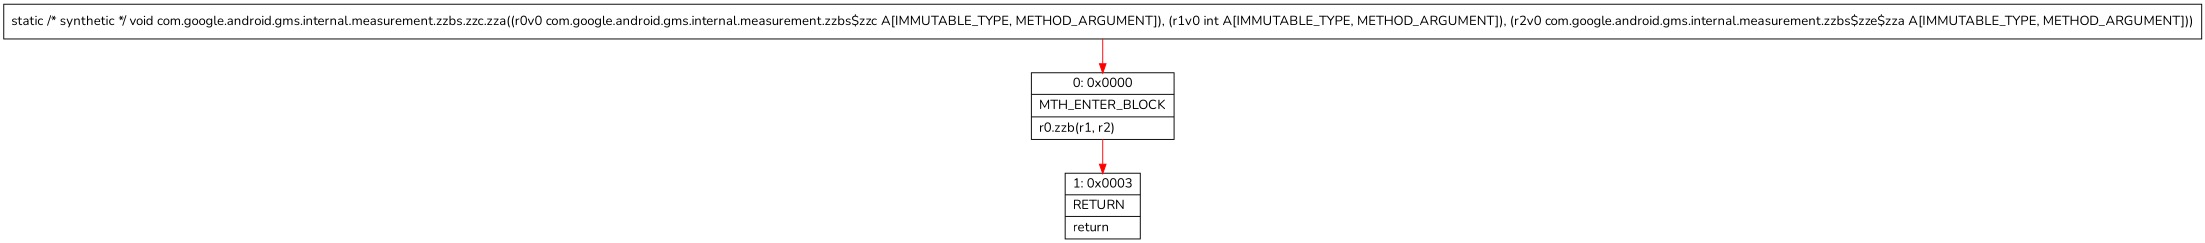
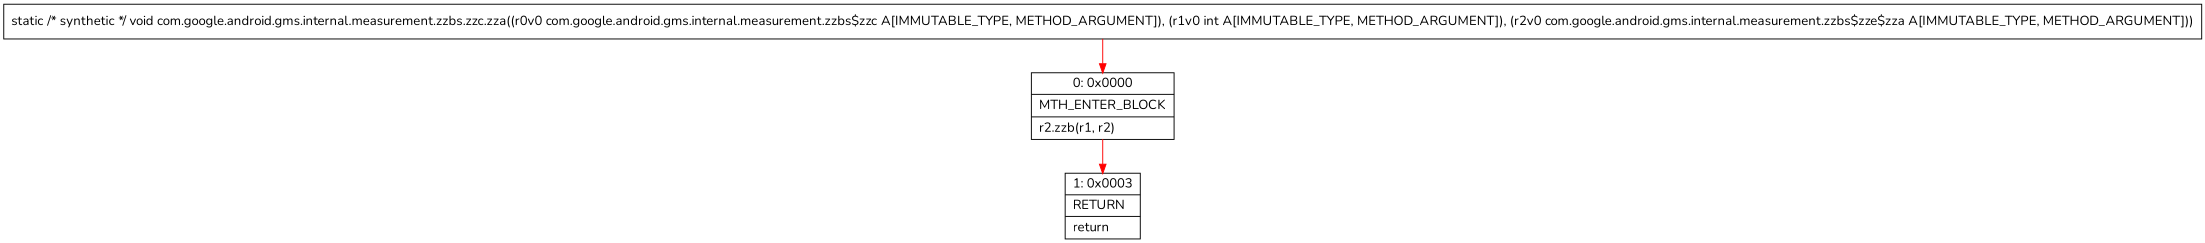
(1077, 128) -> (1077, 128)
